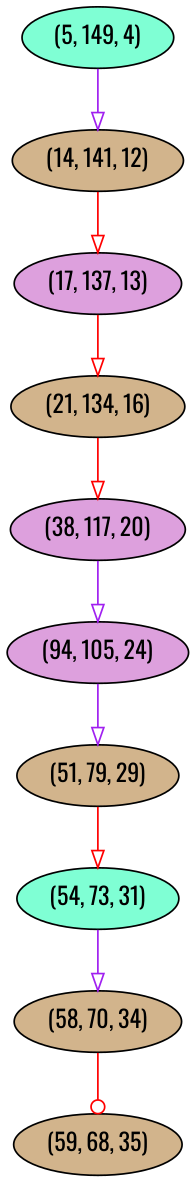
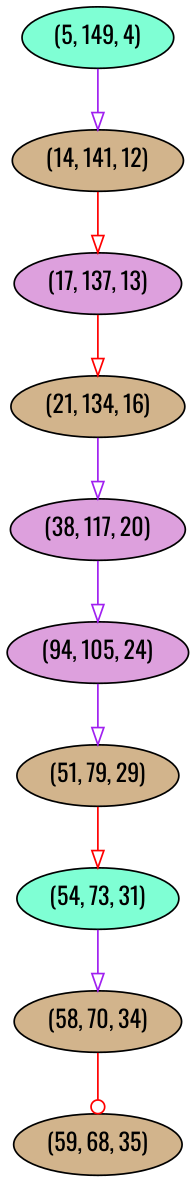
(98, 460) -> (98, 460)
